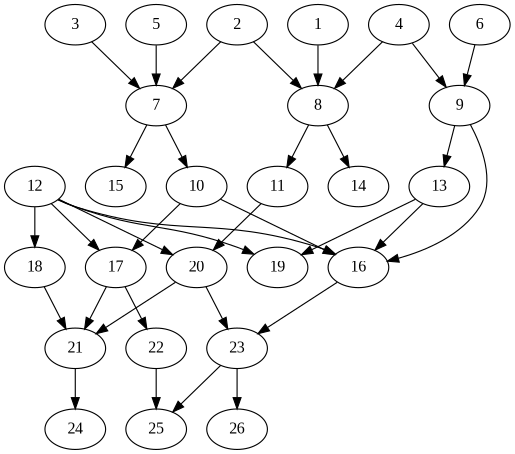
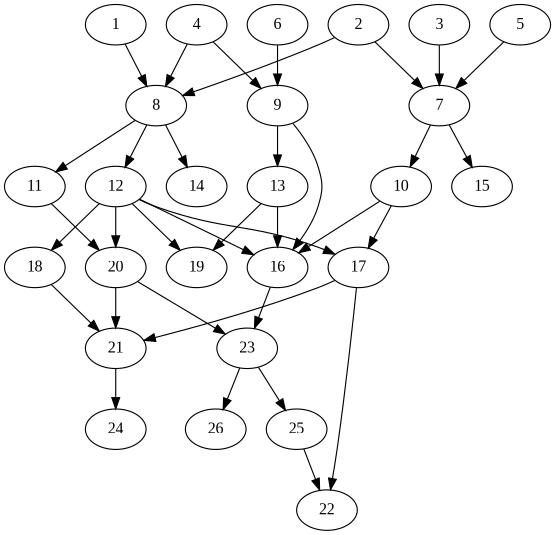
none -> (139, 141)
(156, 383) -> (310, 464)
